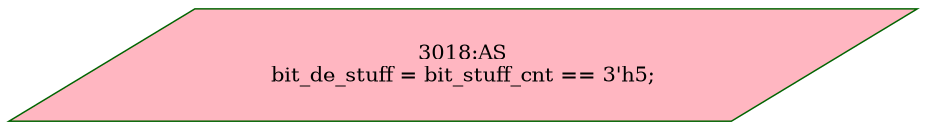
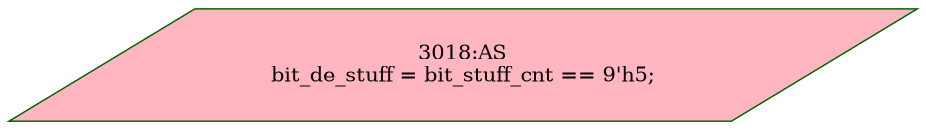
(463, 65) -> (463, 65)
